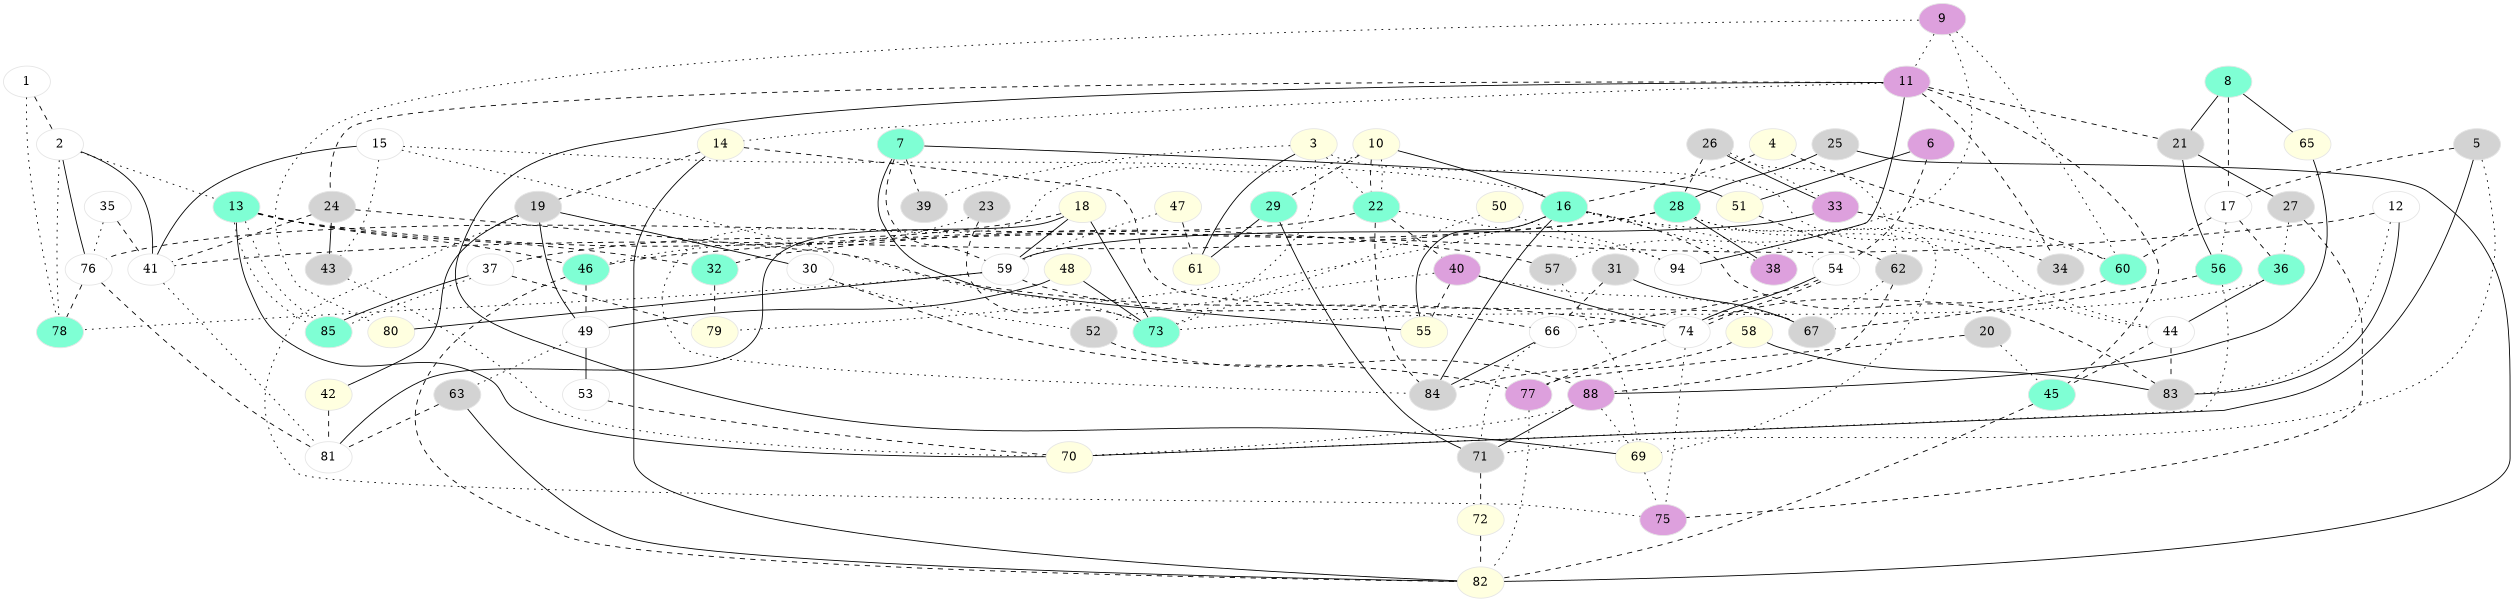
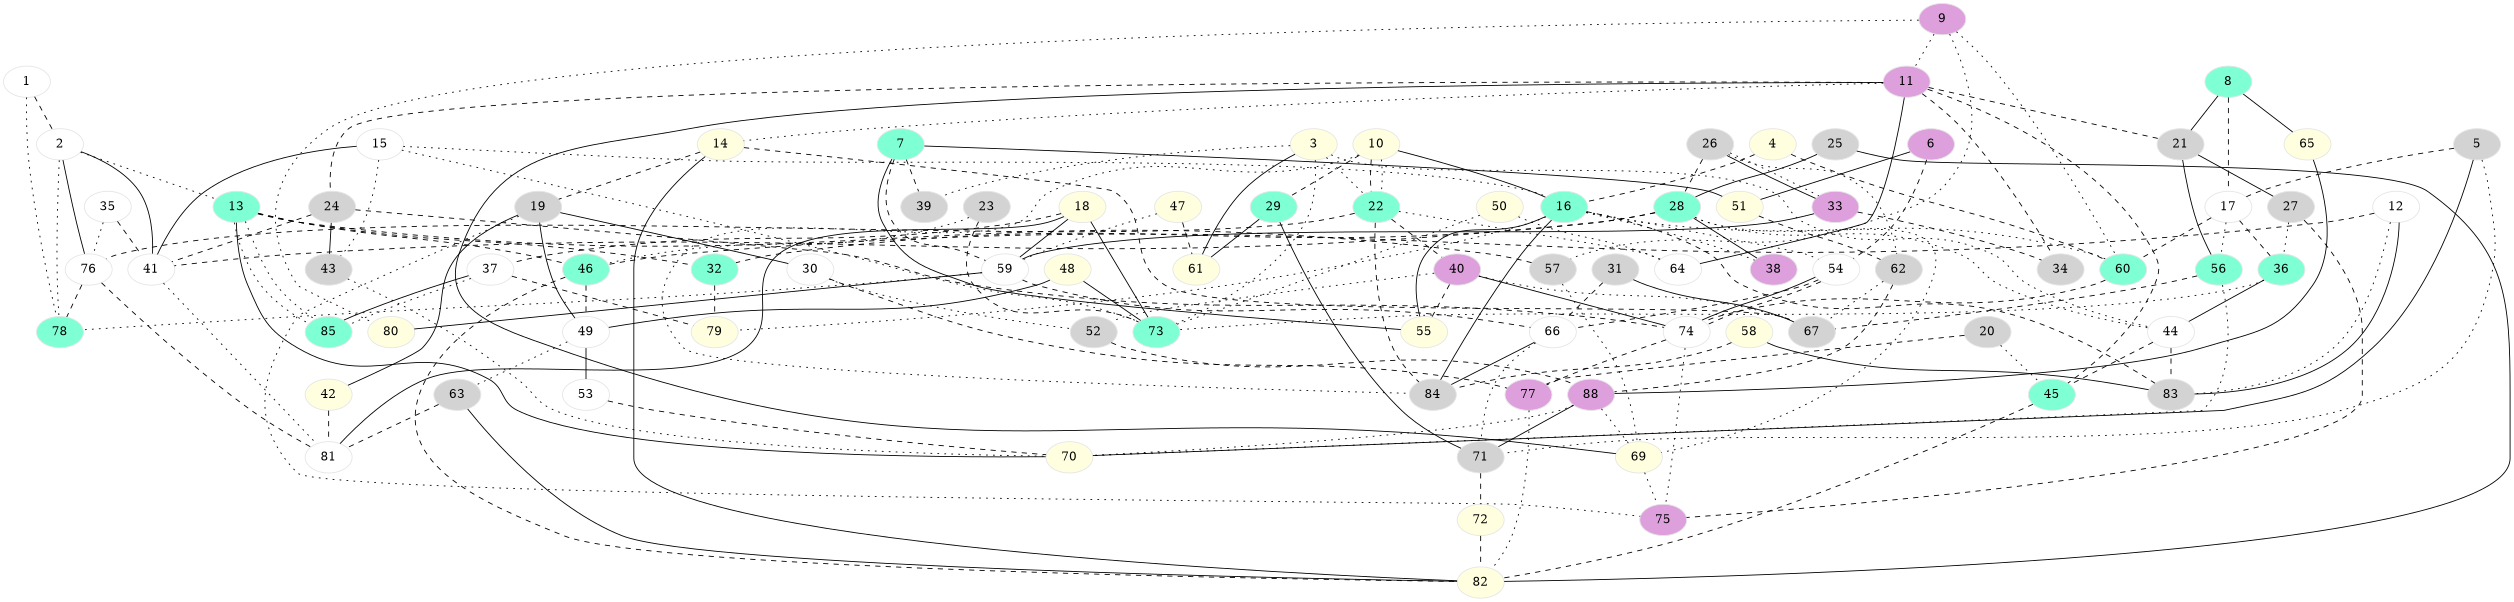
(1678, 270) -> (1678, 270)
